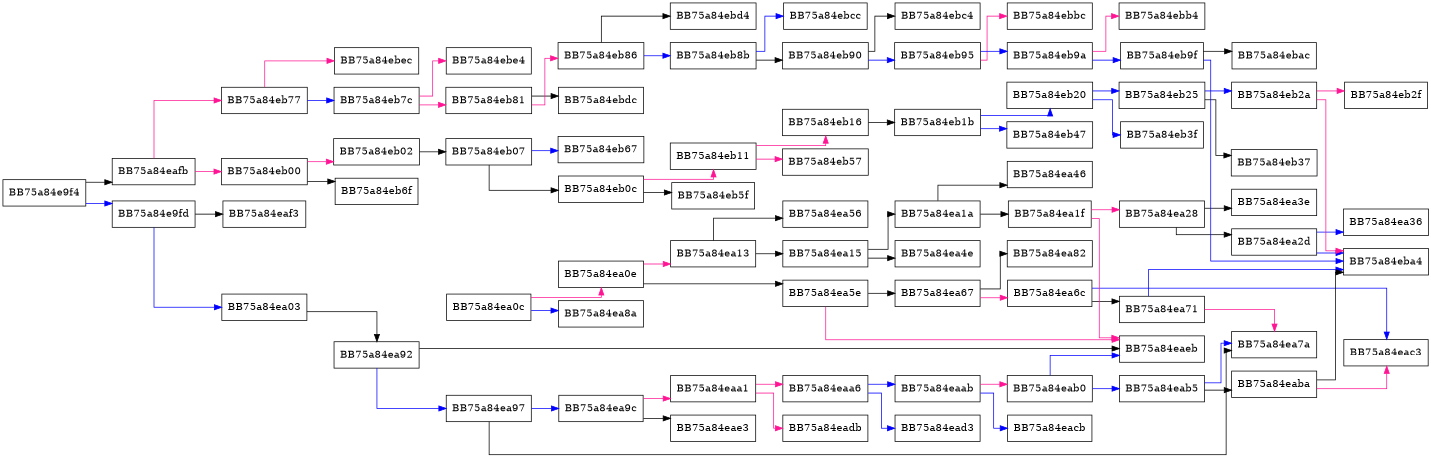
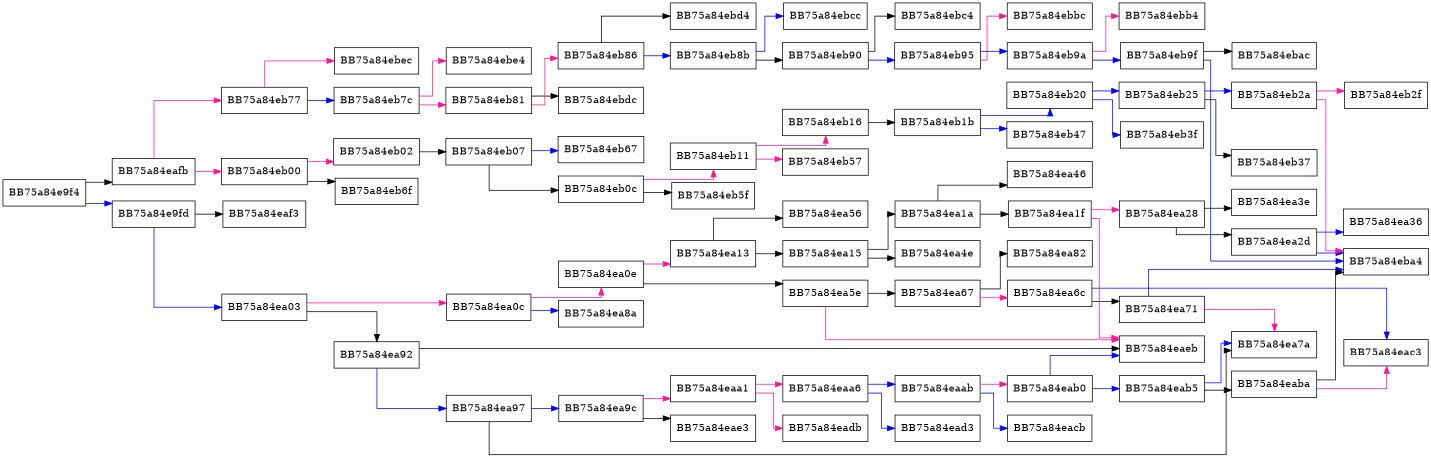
none -> (373, 303)
